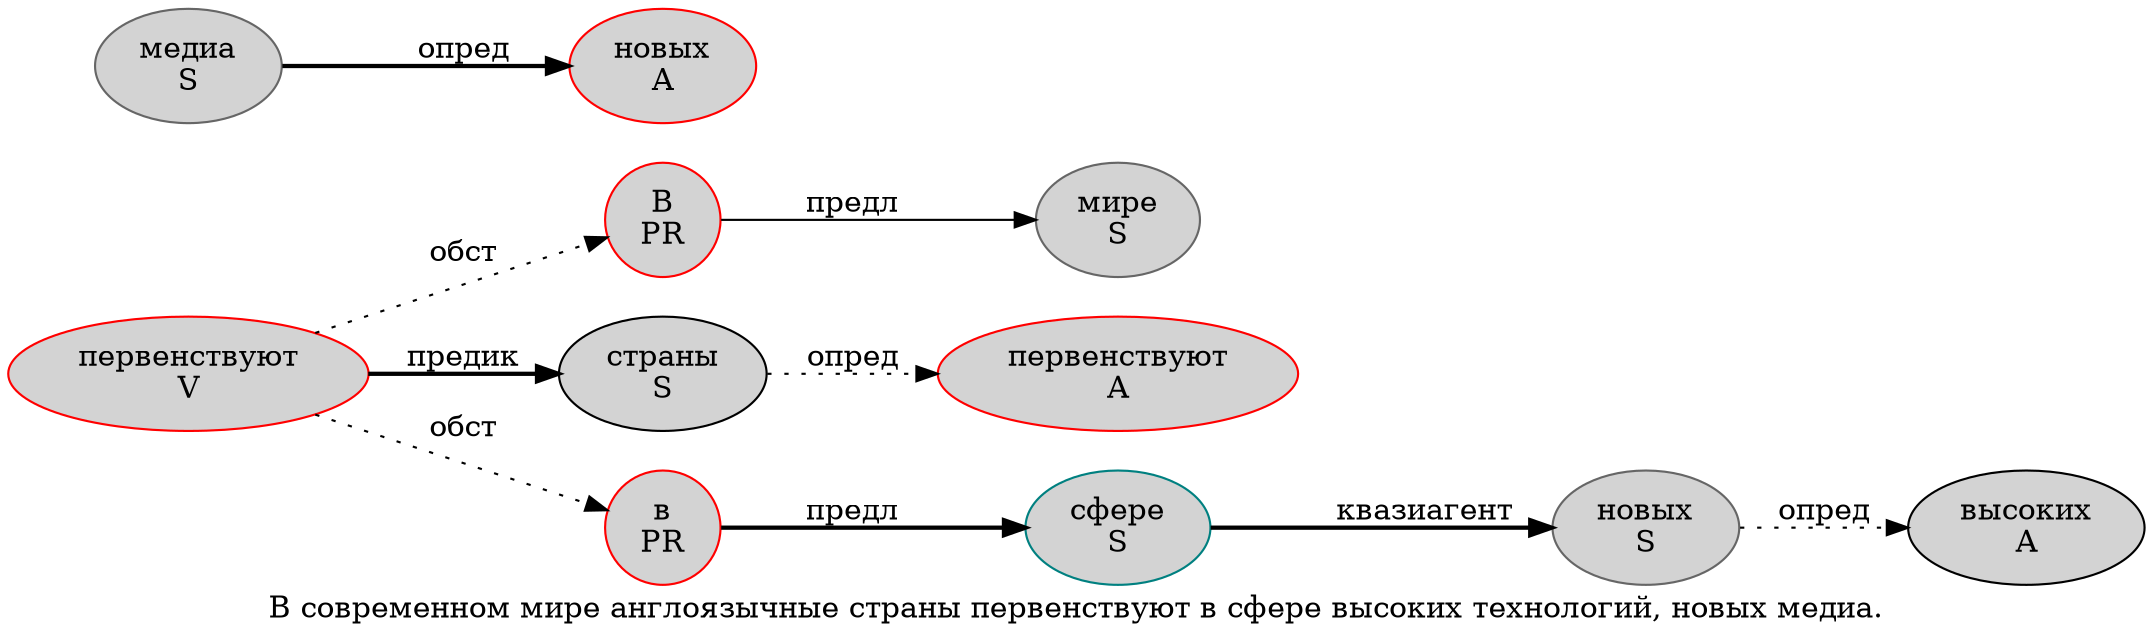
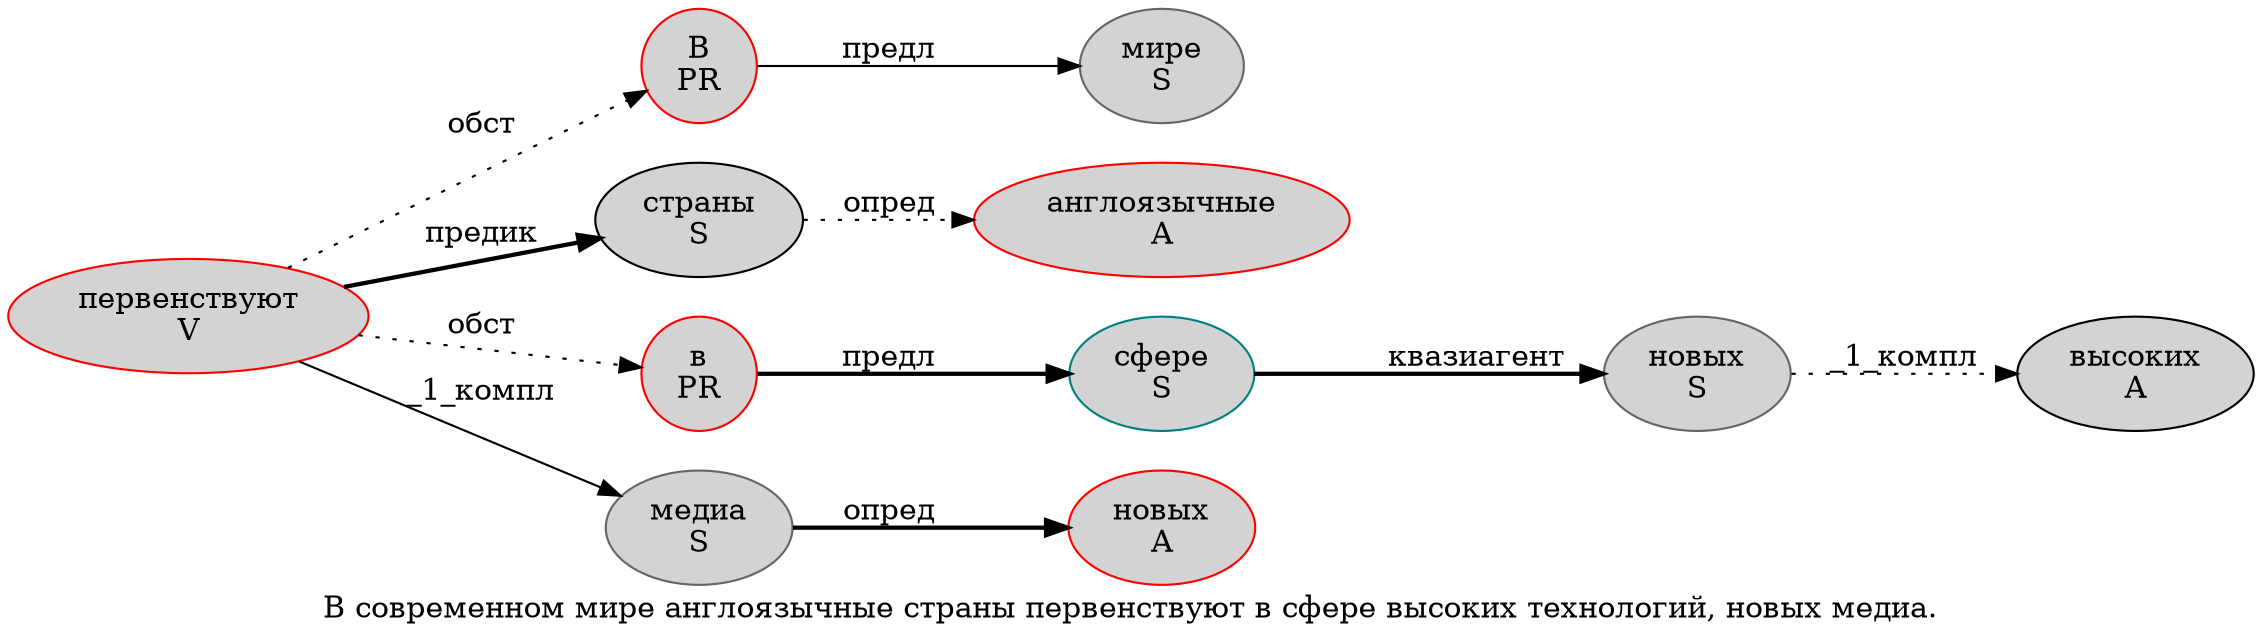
(1118, 374) -> (1162, 220)
none -> (450, 424)
(1824, 512) -> (1904, 358)
